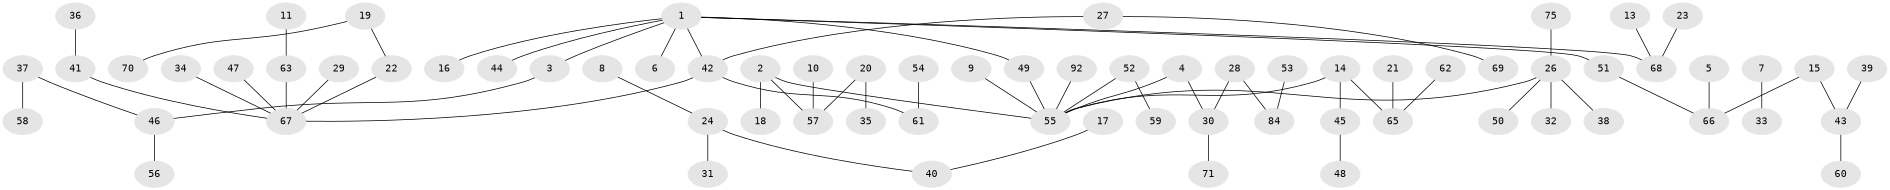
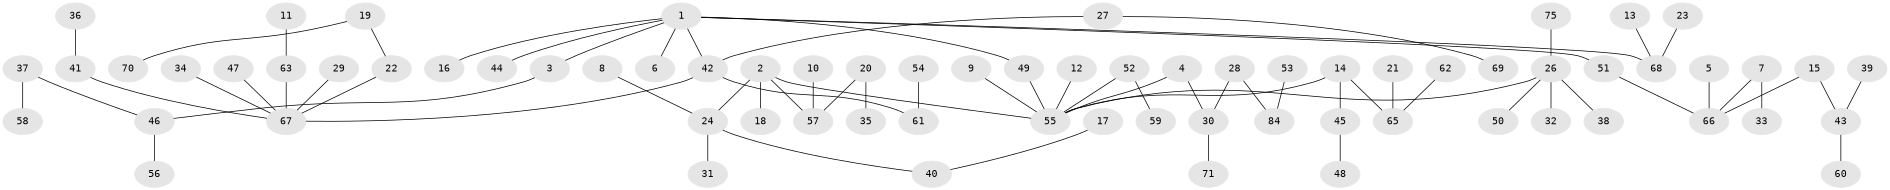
(1077, 69) -> (1077, 69)
none -> (734, 95)
none -> (1736, 95)
